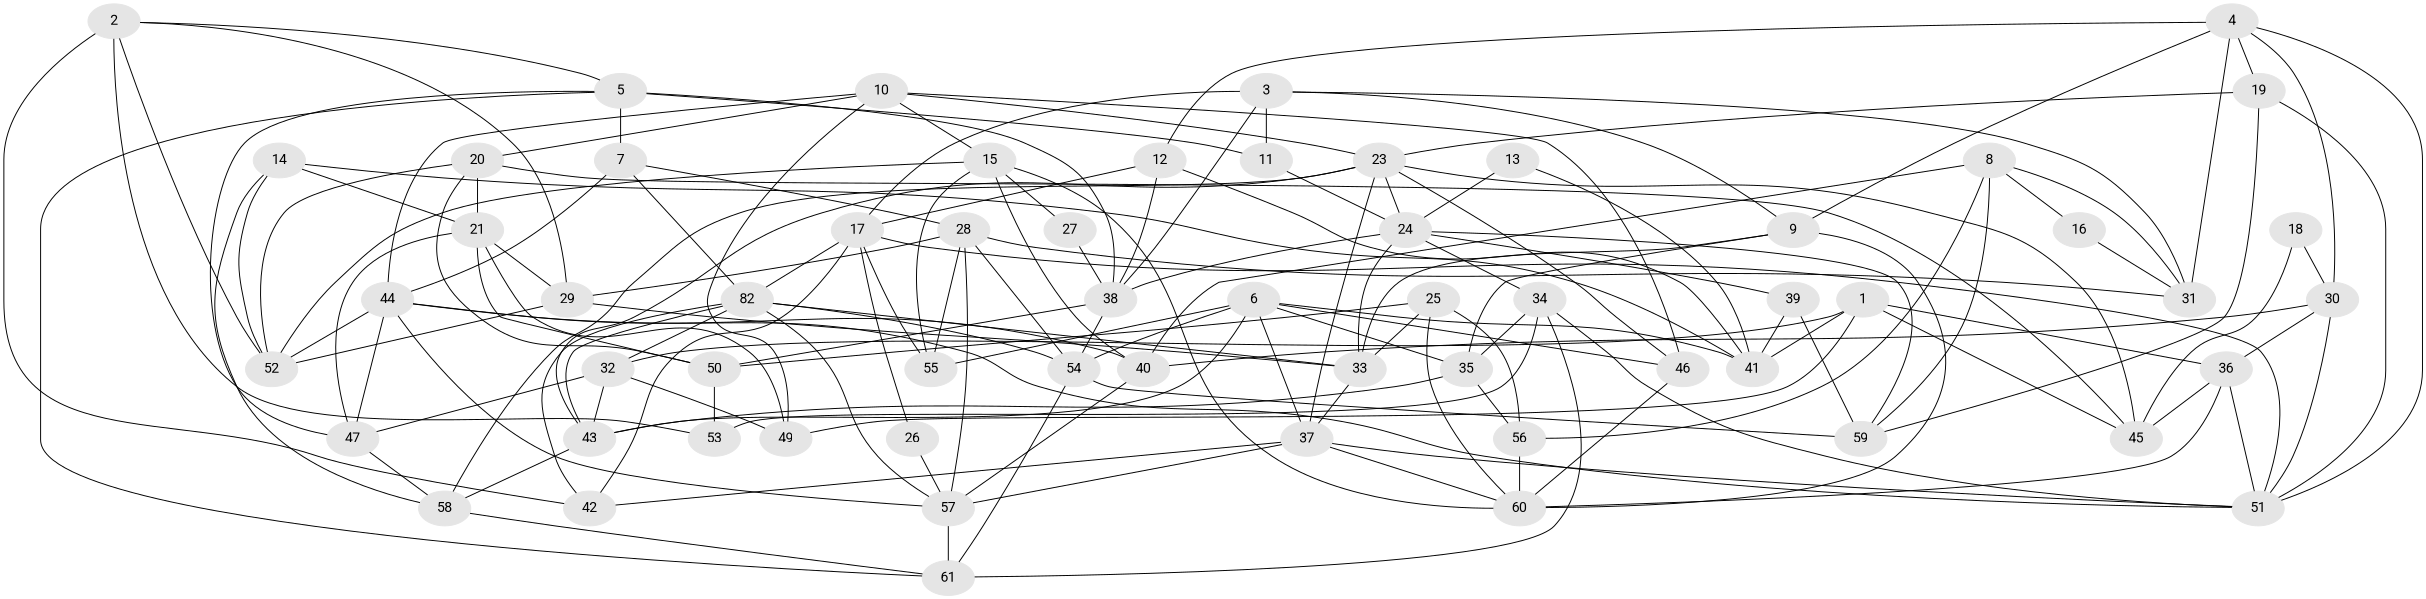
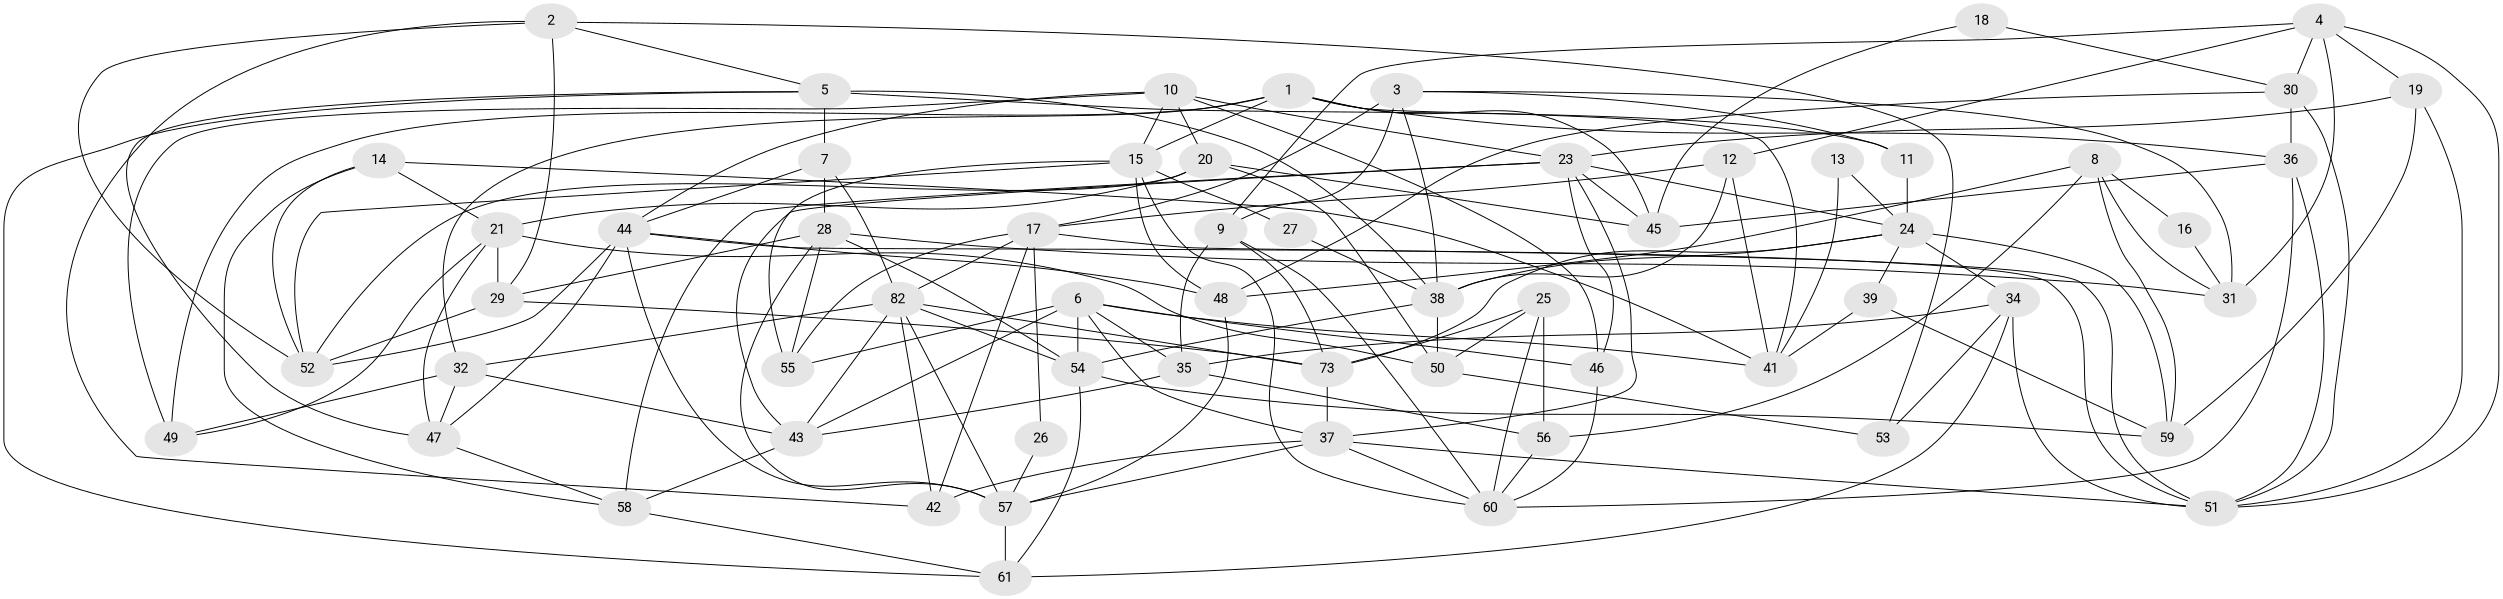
none -> (1212, 125)
(1144, 369) -> (1221, 300)
(1360, 369) -> (1327, 369)
